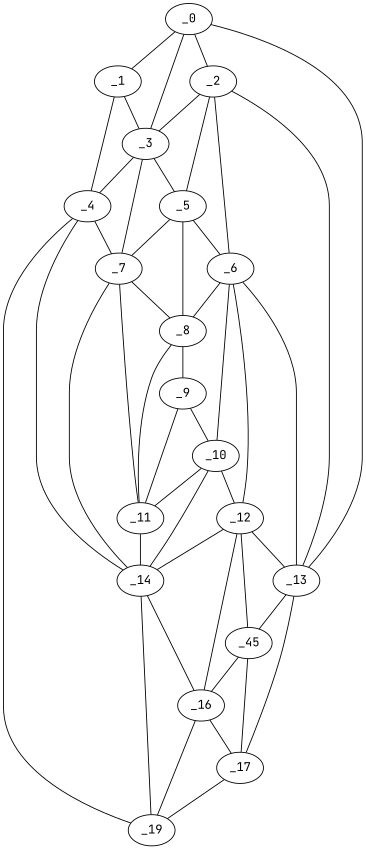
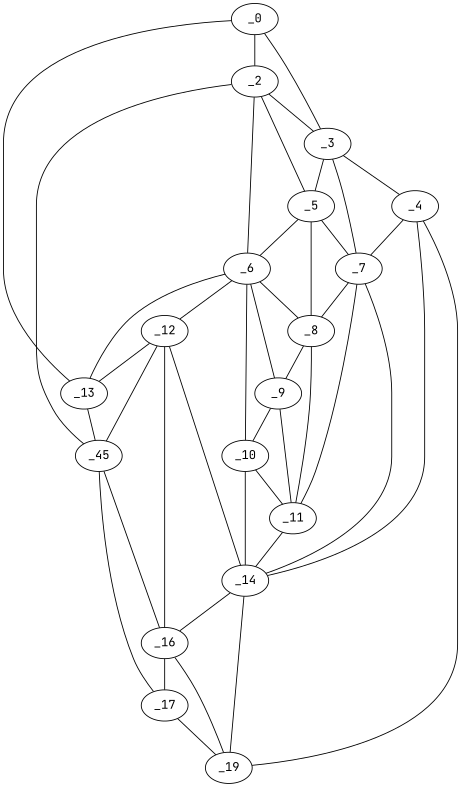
(118, 81) -> none
(329, 309) -> (36, 208)
none -> (263, 331)
(228, 487) -> none
(275, 676) -> none
